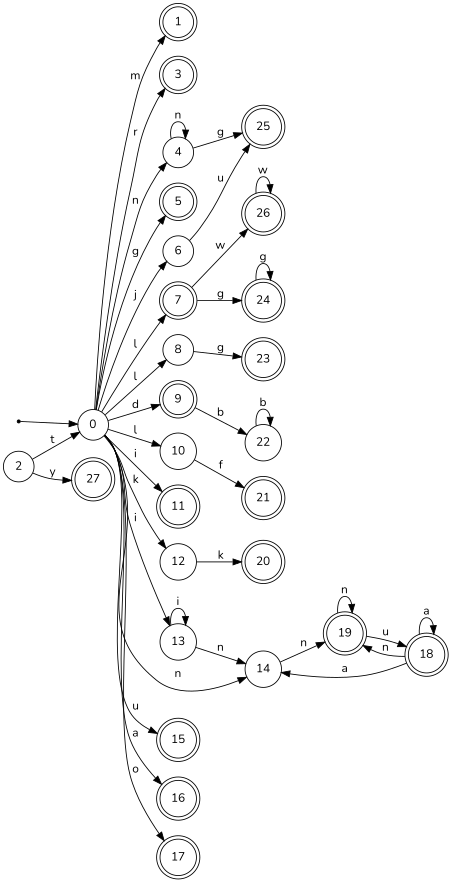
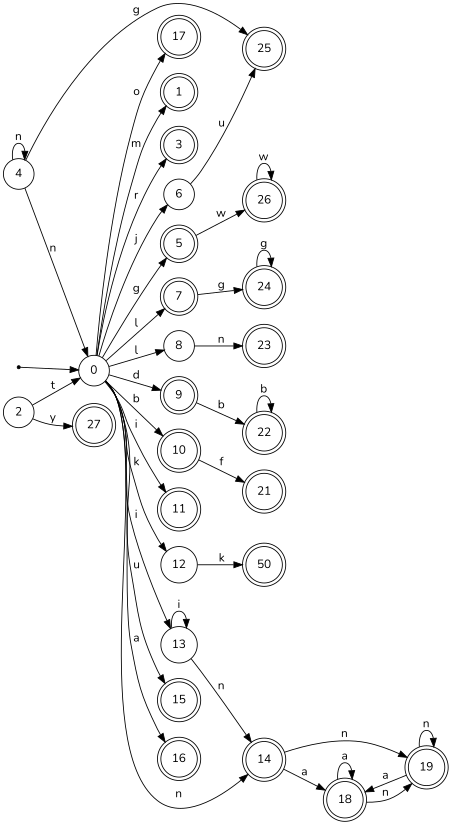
(217, 261) -> (217, 225)
(119, 286) -> (55, 268)
(221, 348) -> (222, 340)
(136, 430) -> (137, 399)
(263, 443) -> (264, 433)
(178, 451) -> (179, 451)
(263, 562) -> (264, 565)
(386, 632) -> (386, 775)
(263, 669) -> (264, 760)
(349, 677) -> (301, 778)
